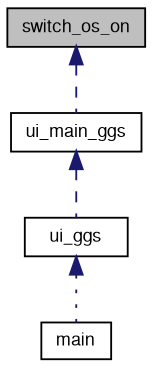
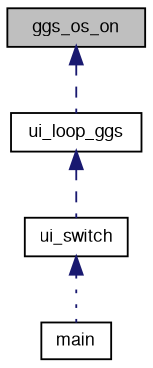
(76, 28) -> (76, 28)
(76, 132) -> (76, 132)
(76, 237) -> (76, 237)
